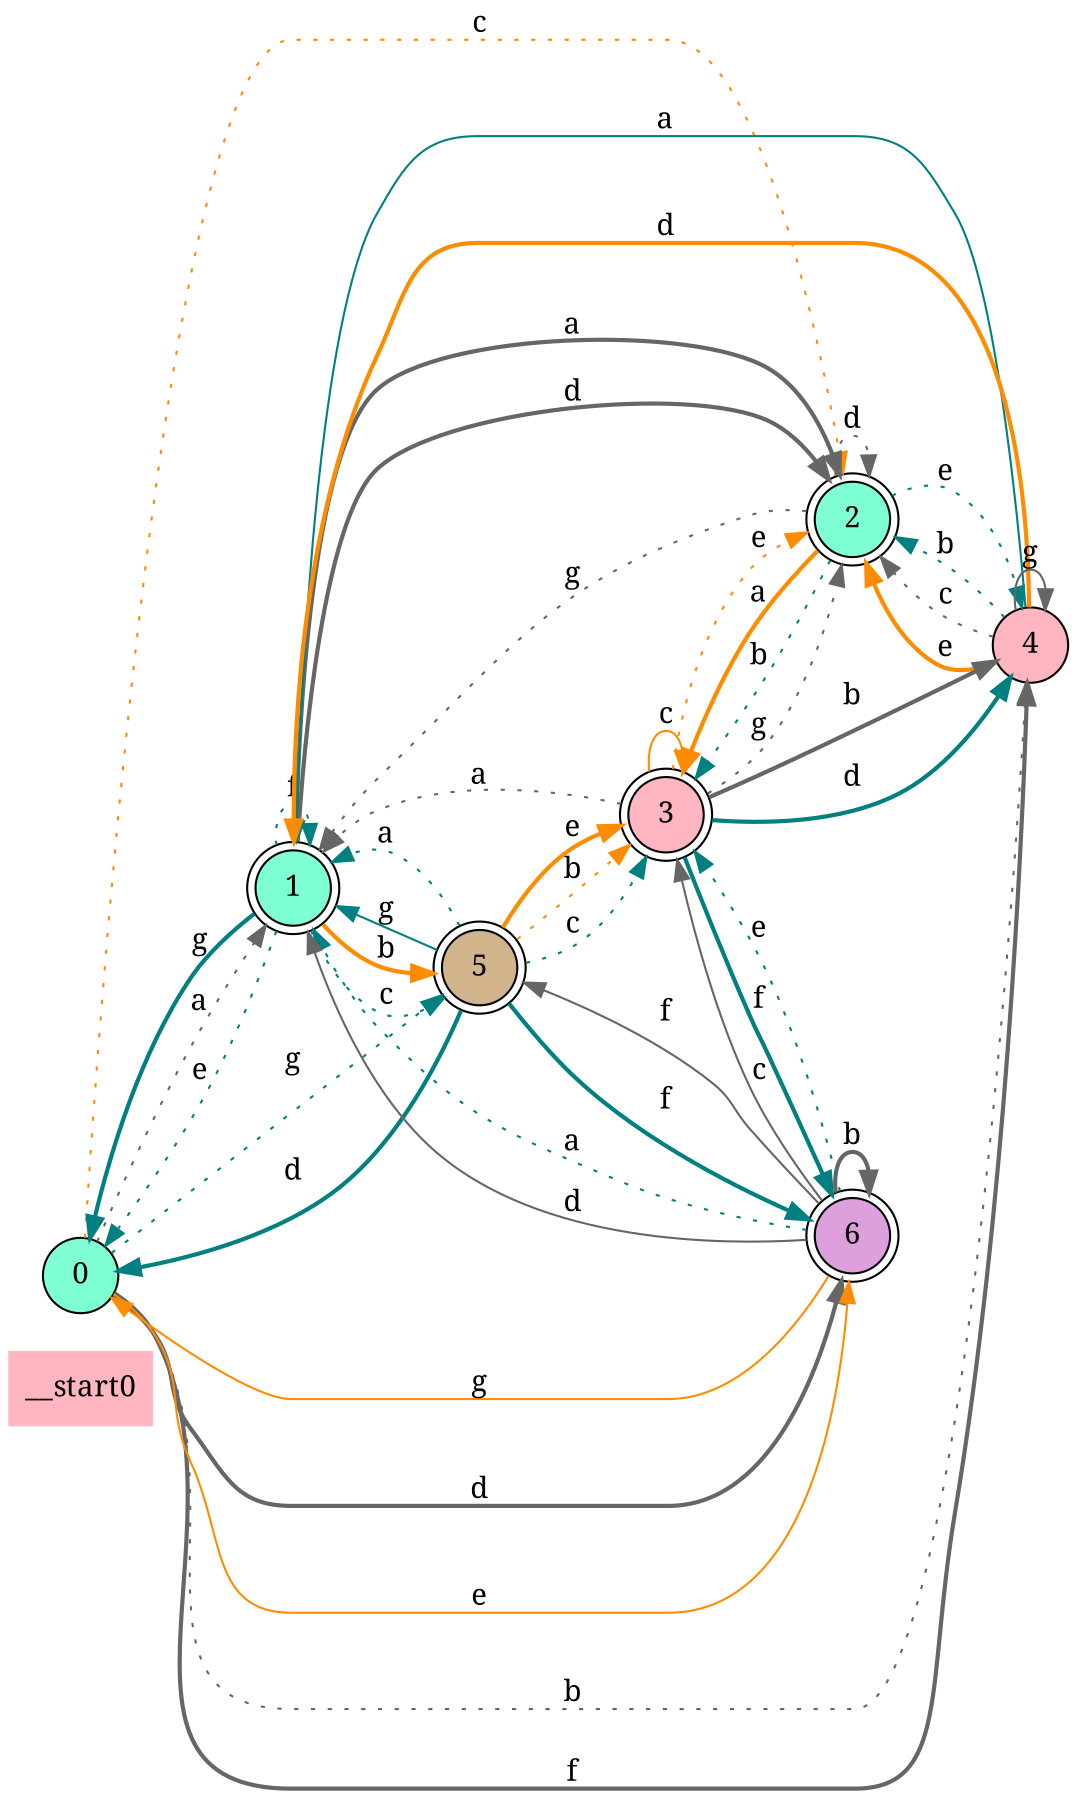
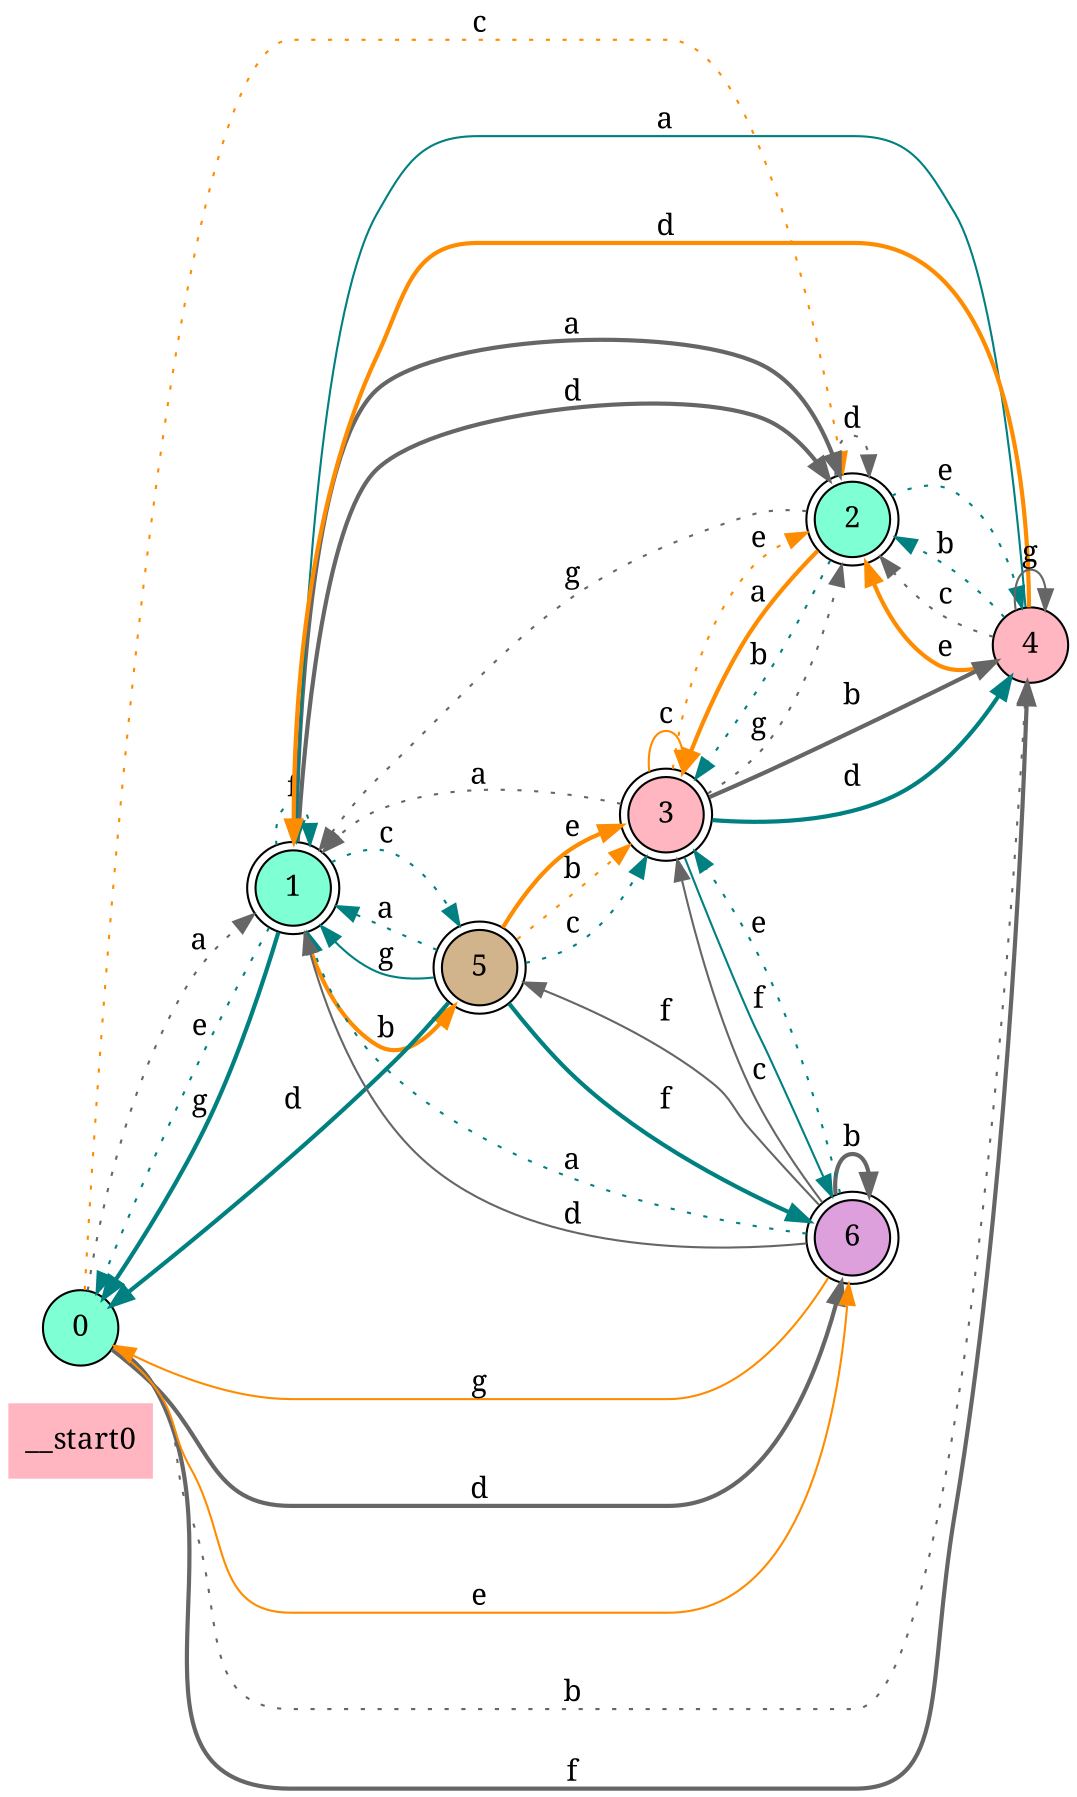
(751, 1018) -> (751, 1018)
(269, 1130) -> none
